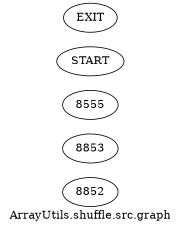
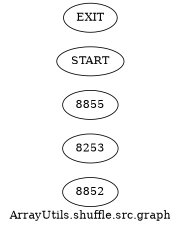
(90, 105) -> (90, 105)
(90, 148) -> (90, 148)
